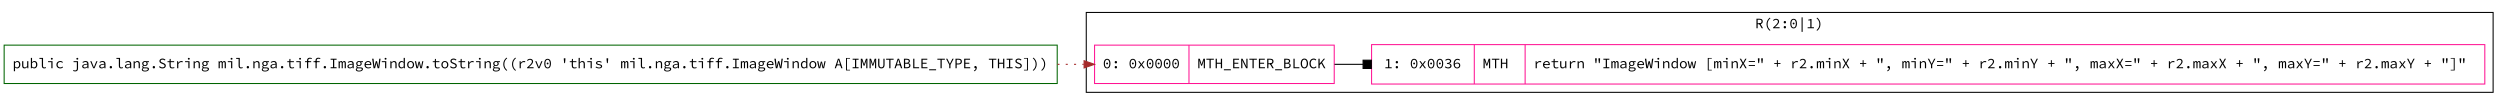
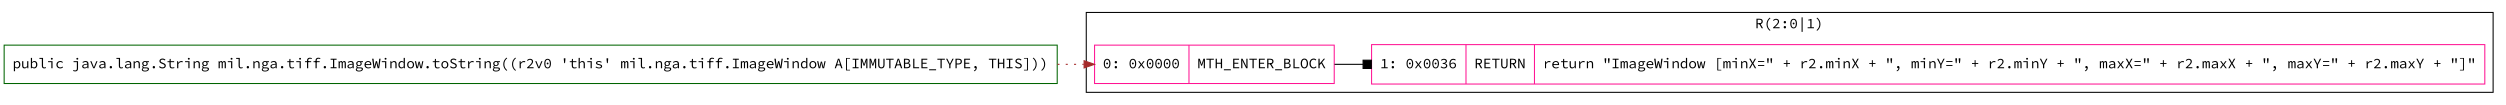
(1496, 64) -> (1500, 64)
